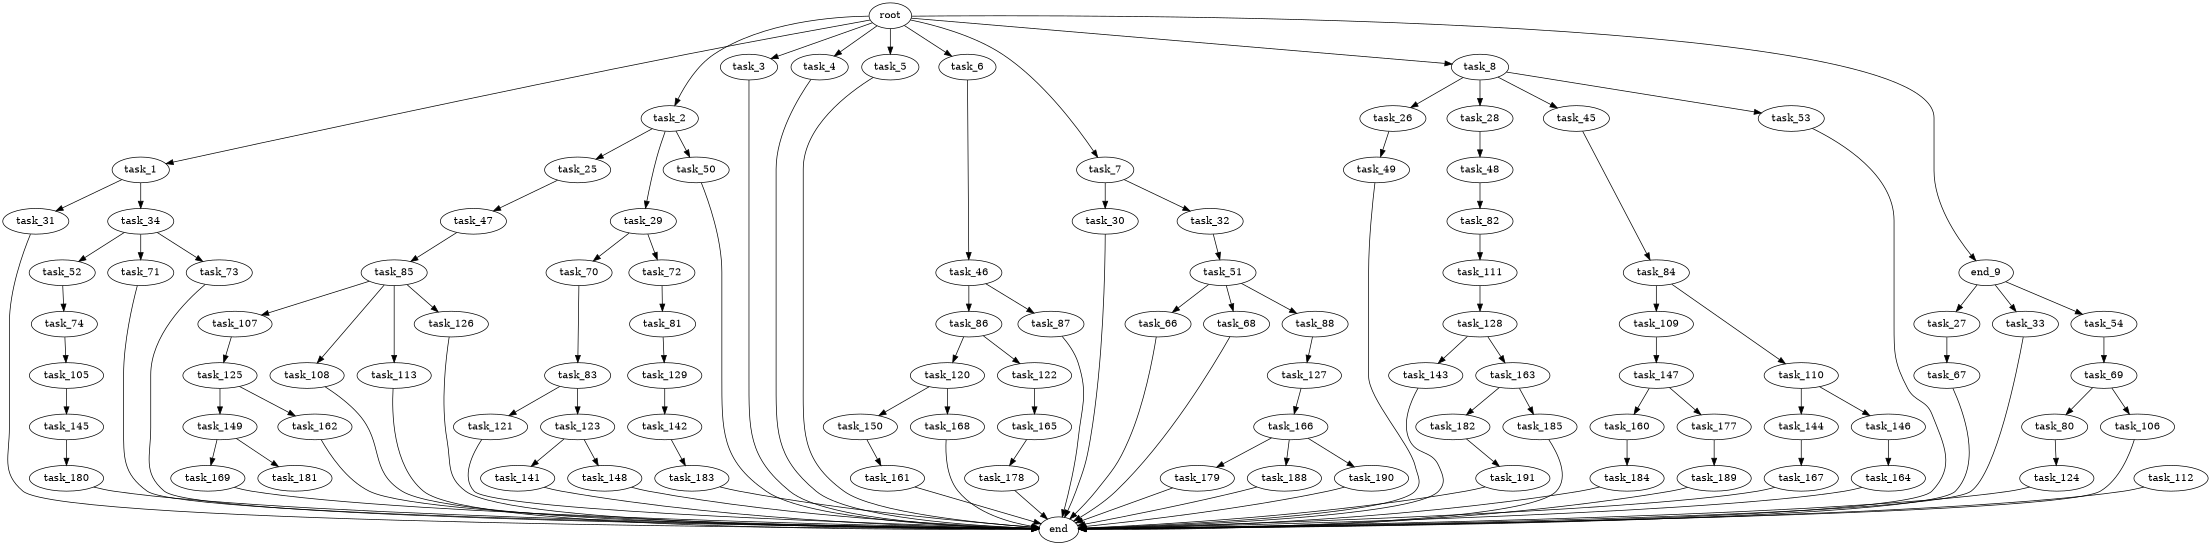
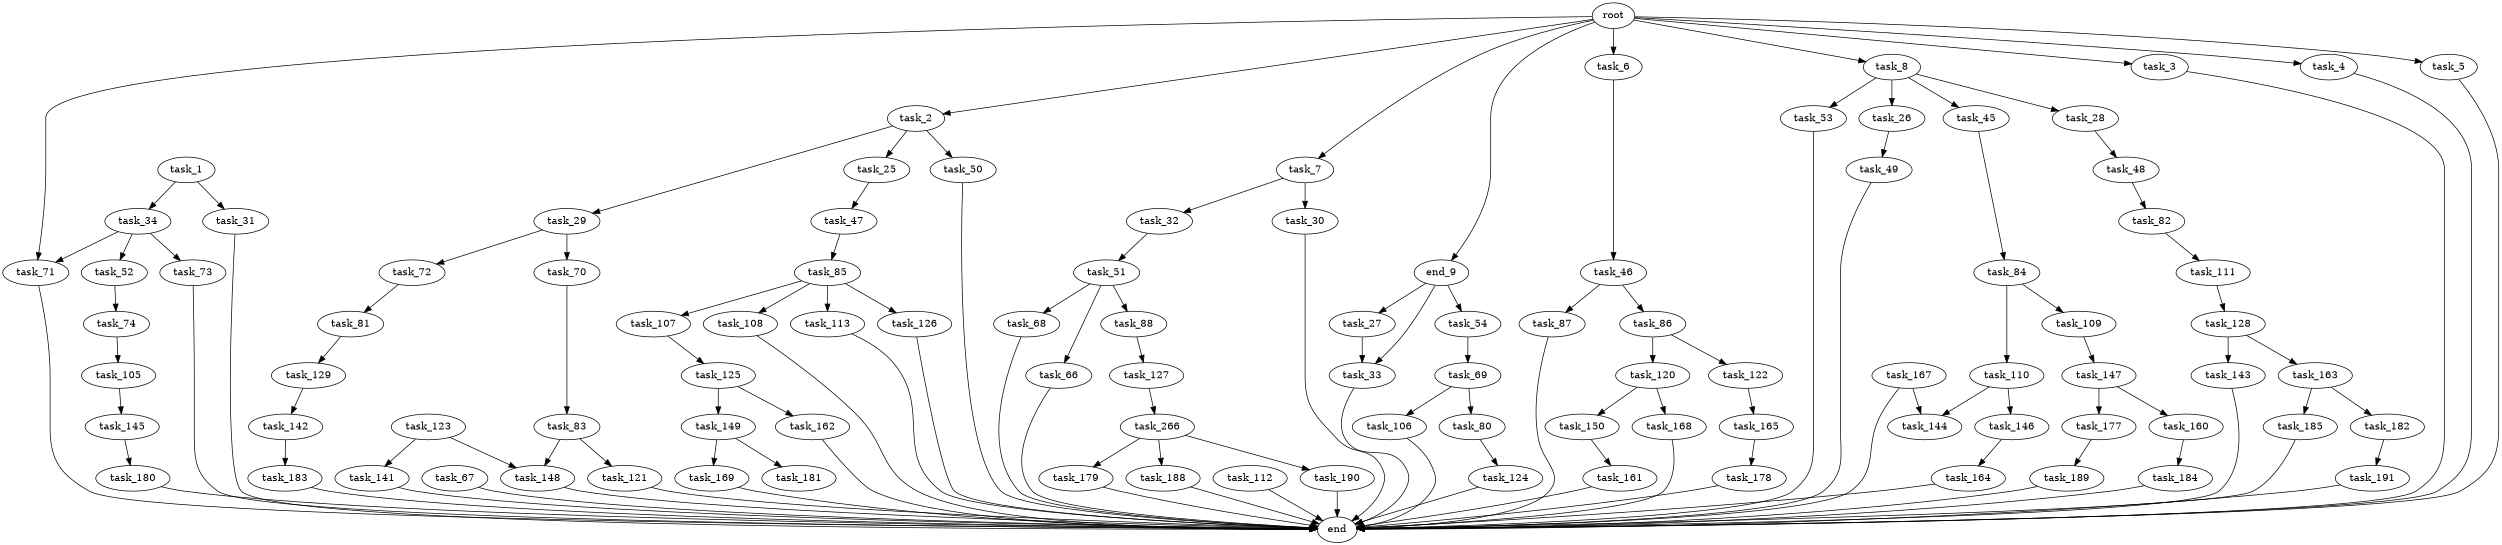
(521, 88) -> (747, 38)
(1947, 346) -> (1362, 346)
(578, 398) -> (554, 450)
(1291, 427) -> (1157, 427)
(1801, 449) -> (1916, 398)
